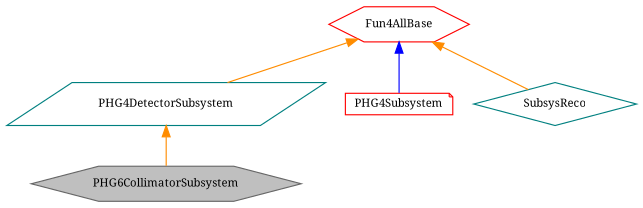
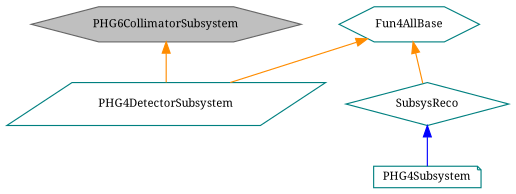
(399, 24) -> (409, 24)
(399, 73) -> (427, 152)
(399, 104) -> (427, 177)
(166, 151) -> (166, 68)
